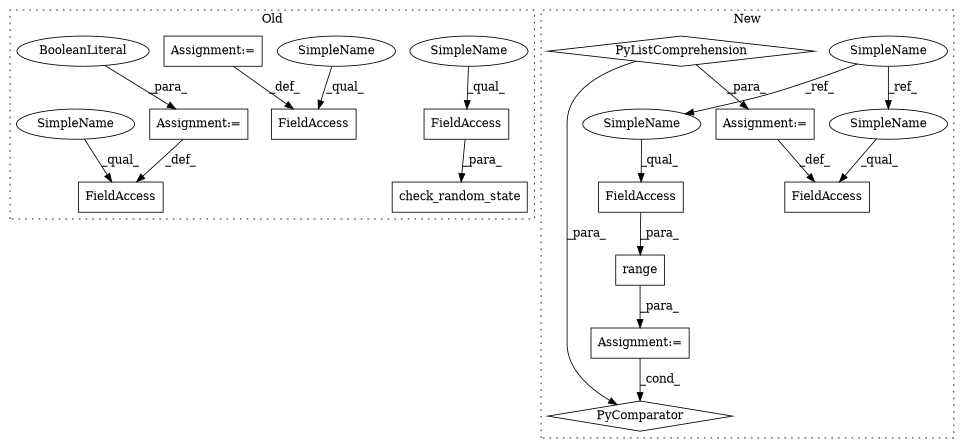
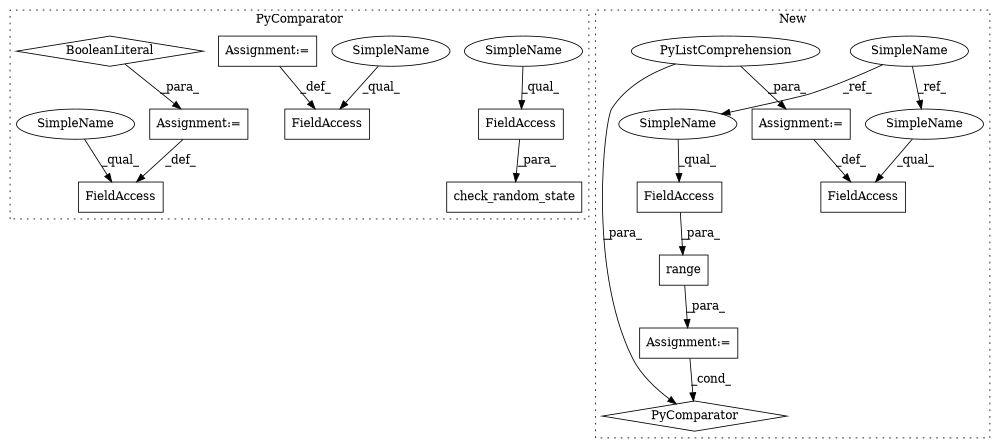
(272, 20) -> (299, 20)
(83, 51) -> (110, 51)
(681, 51) -> (726, 51)
